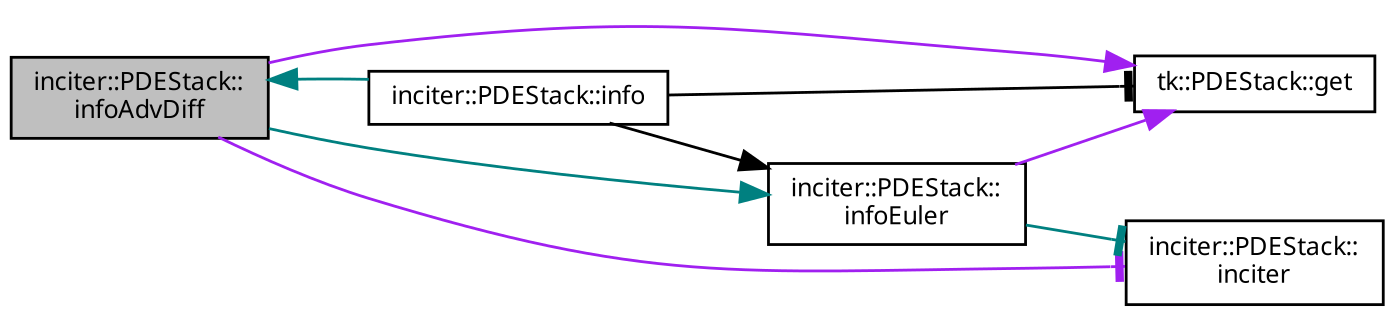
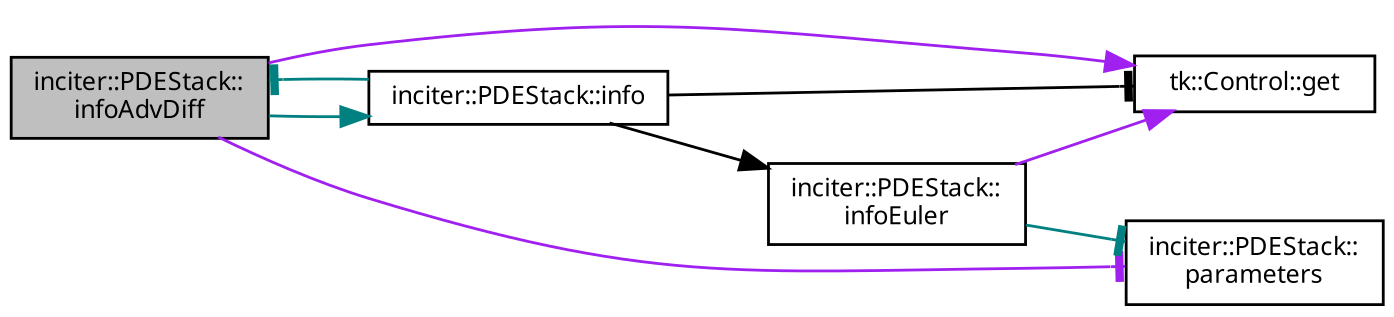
(326, 79) -> (326, 79)
(1255, 84) -> (1255, 84)
(503, 167) -> (305, 117)
(1255, 263) -> (1255, 263)
